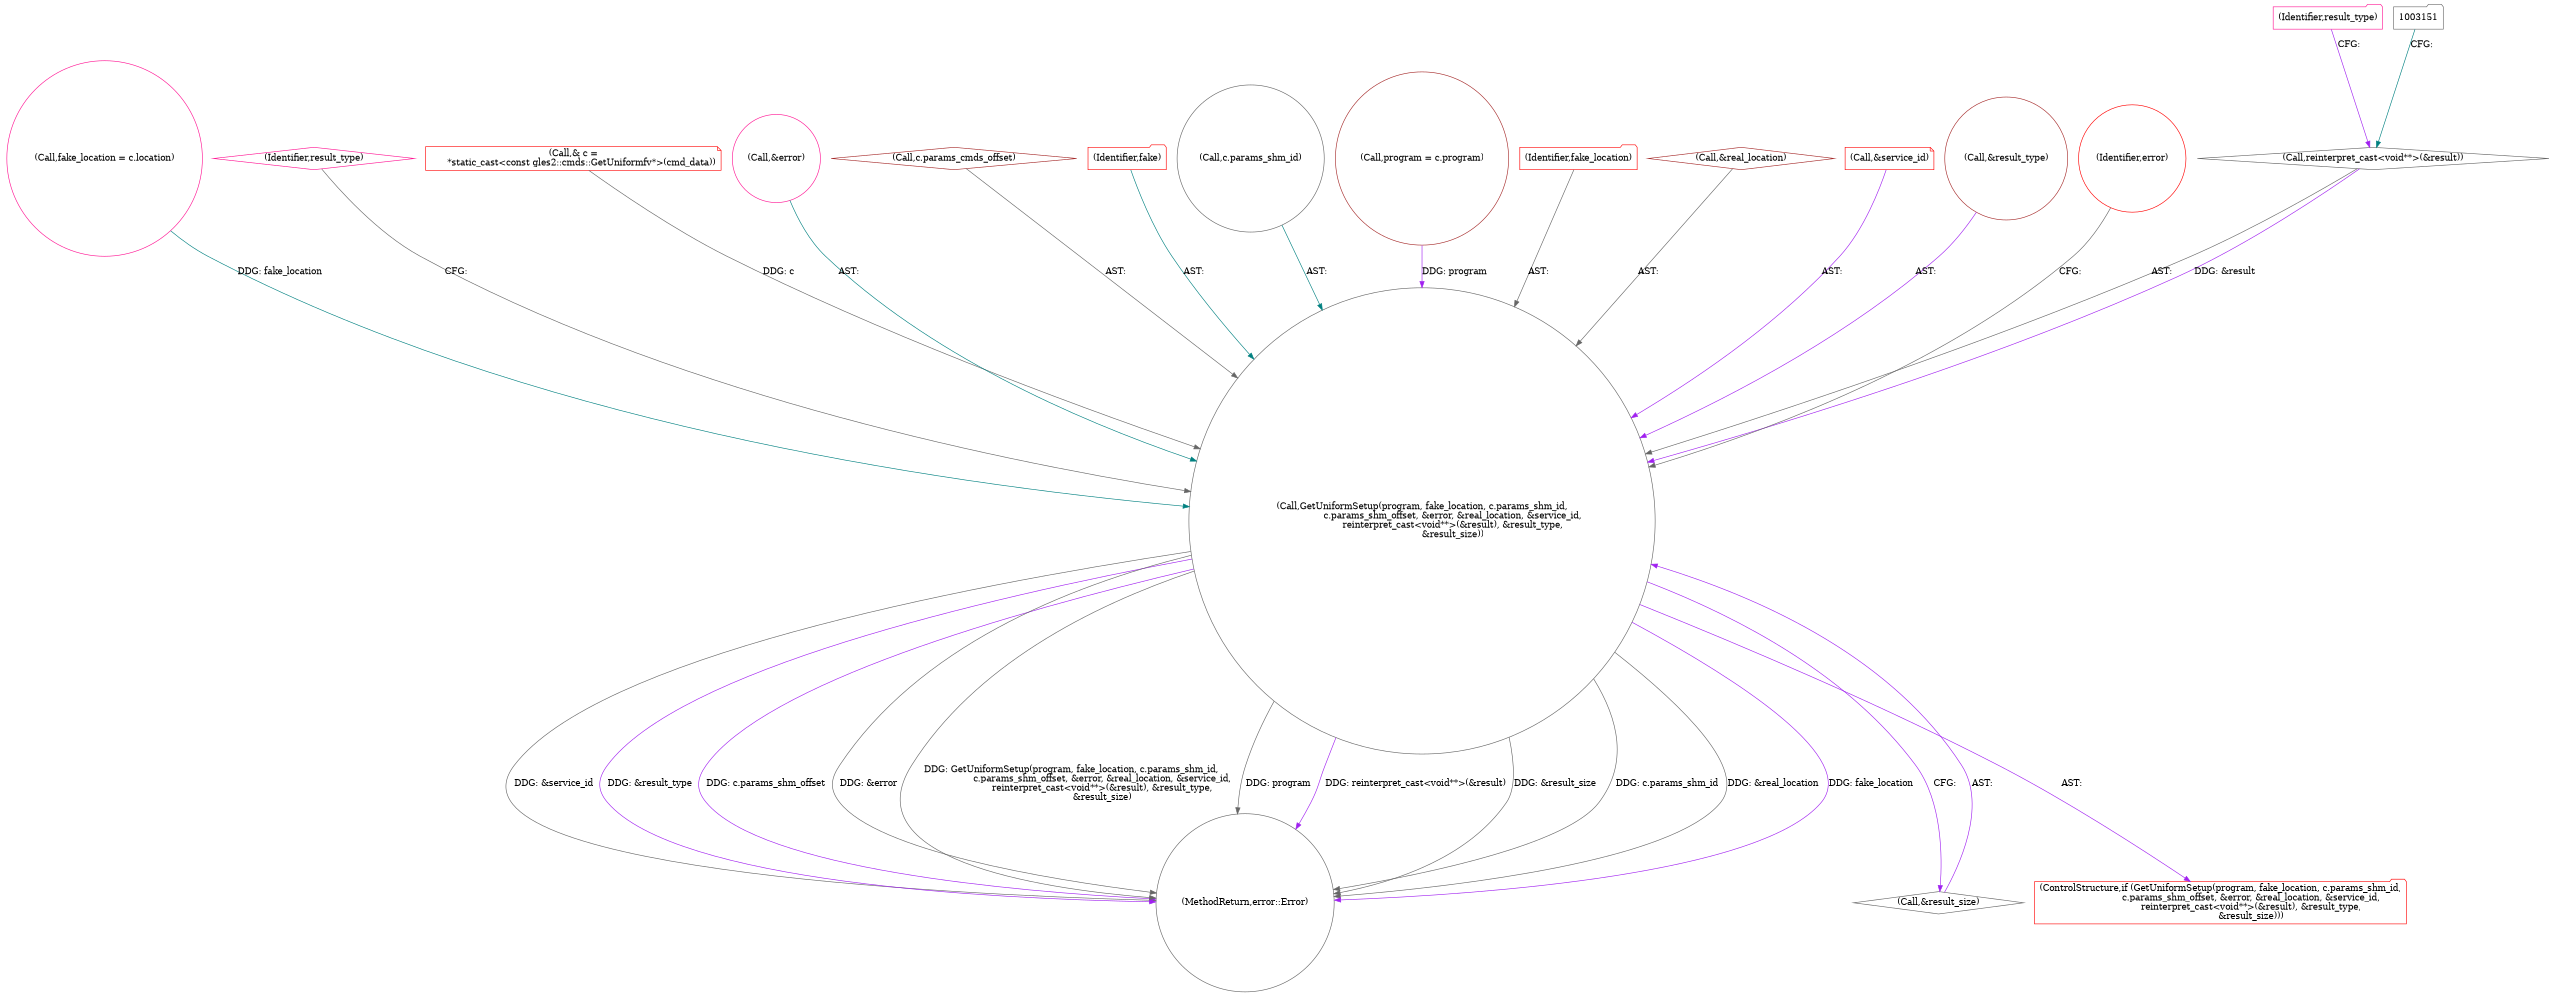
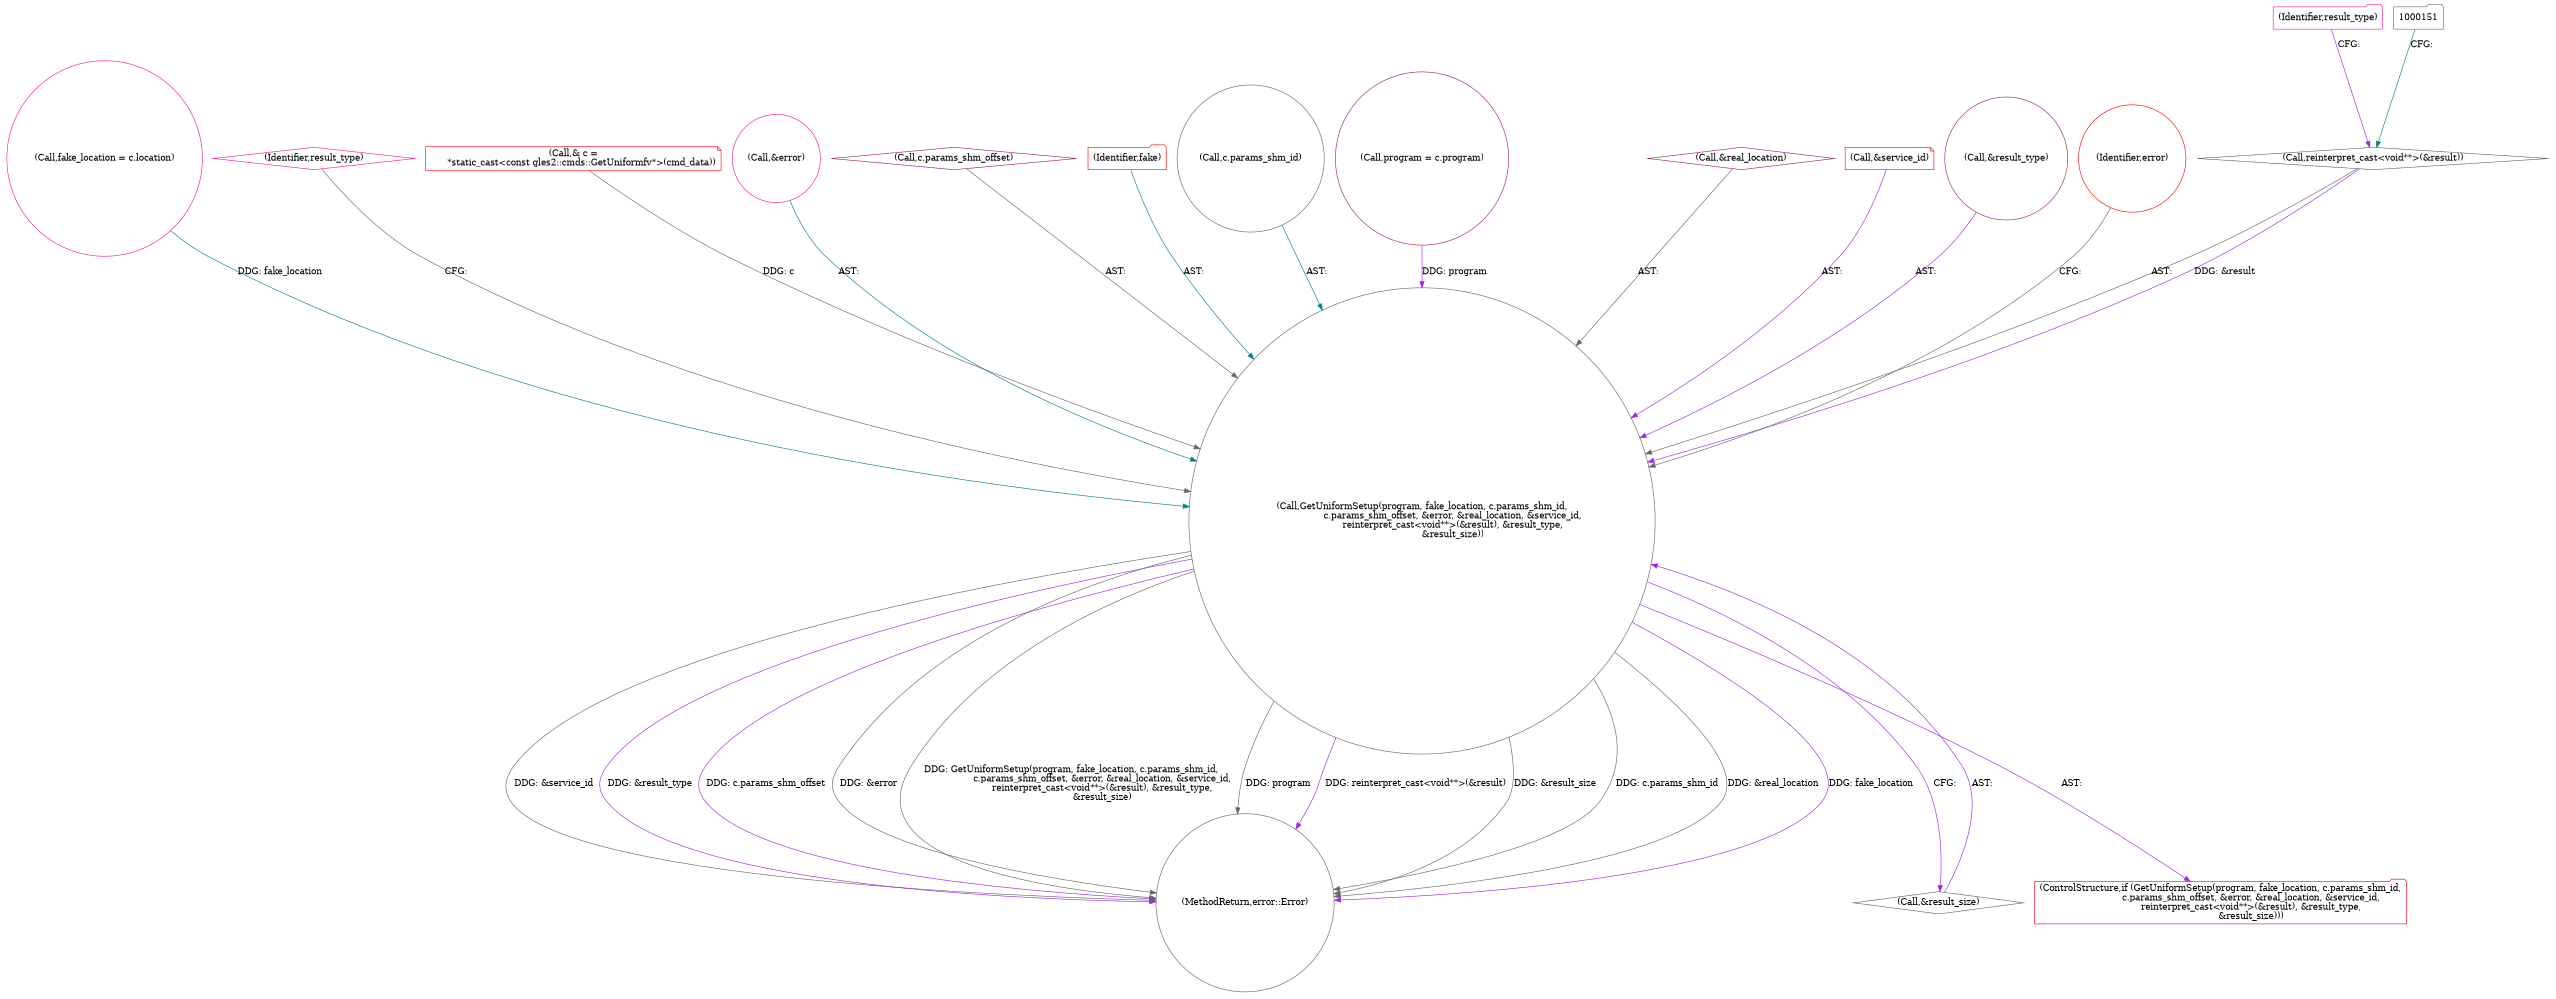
(2418, 18) -> (2418, 18)
(954, 158) -> (954, 158)
(1578, 158) -> none
